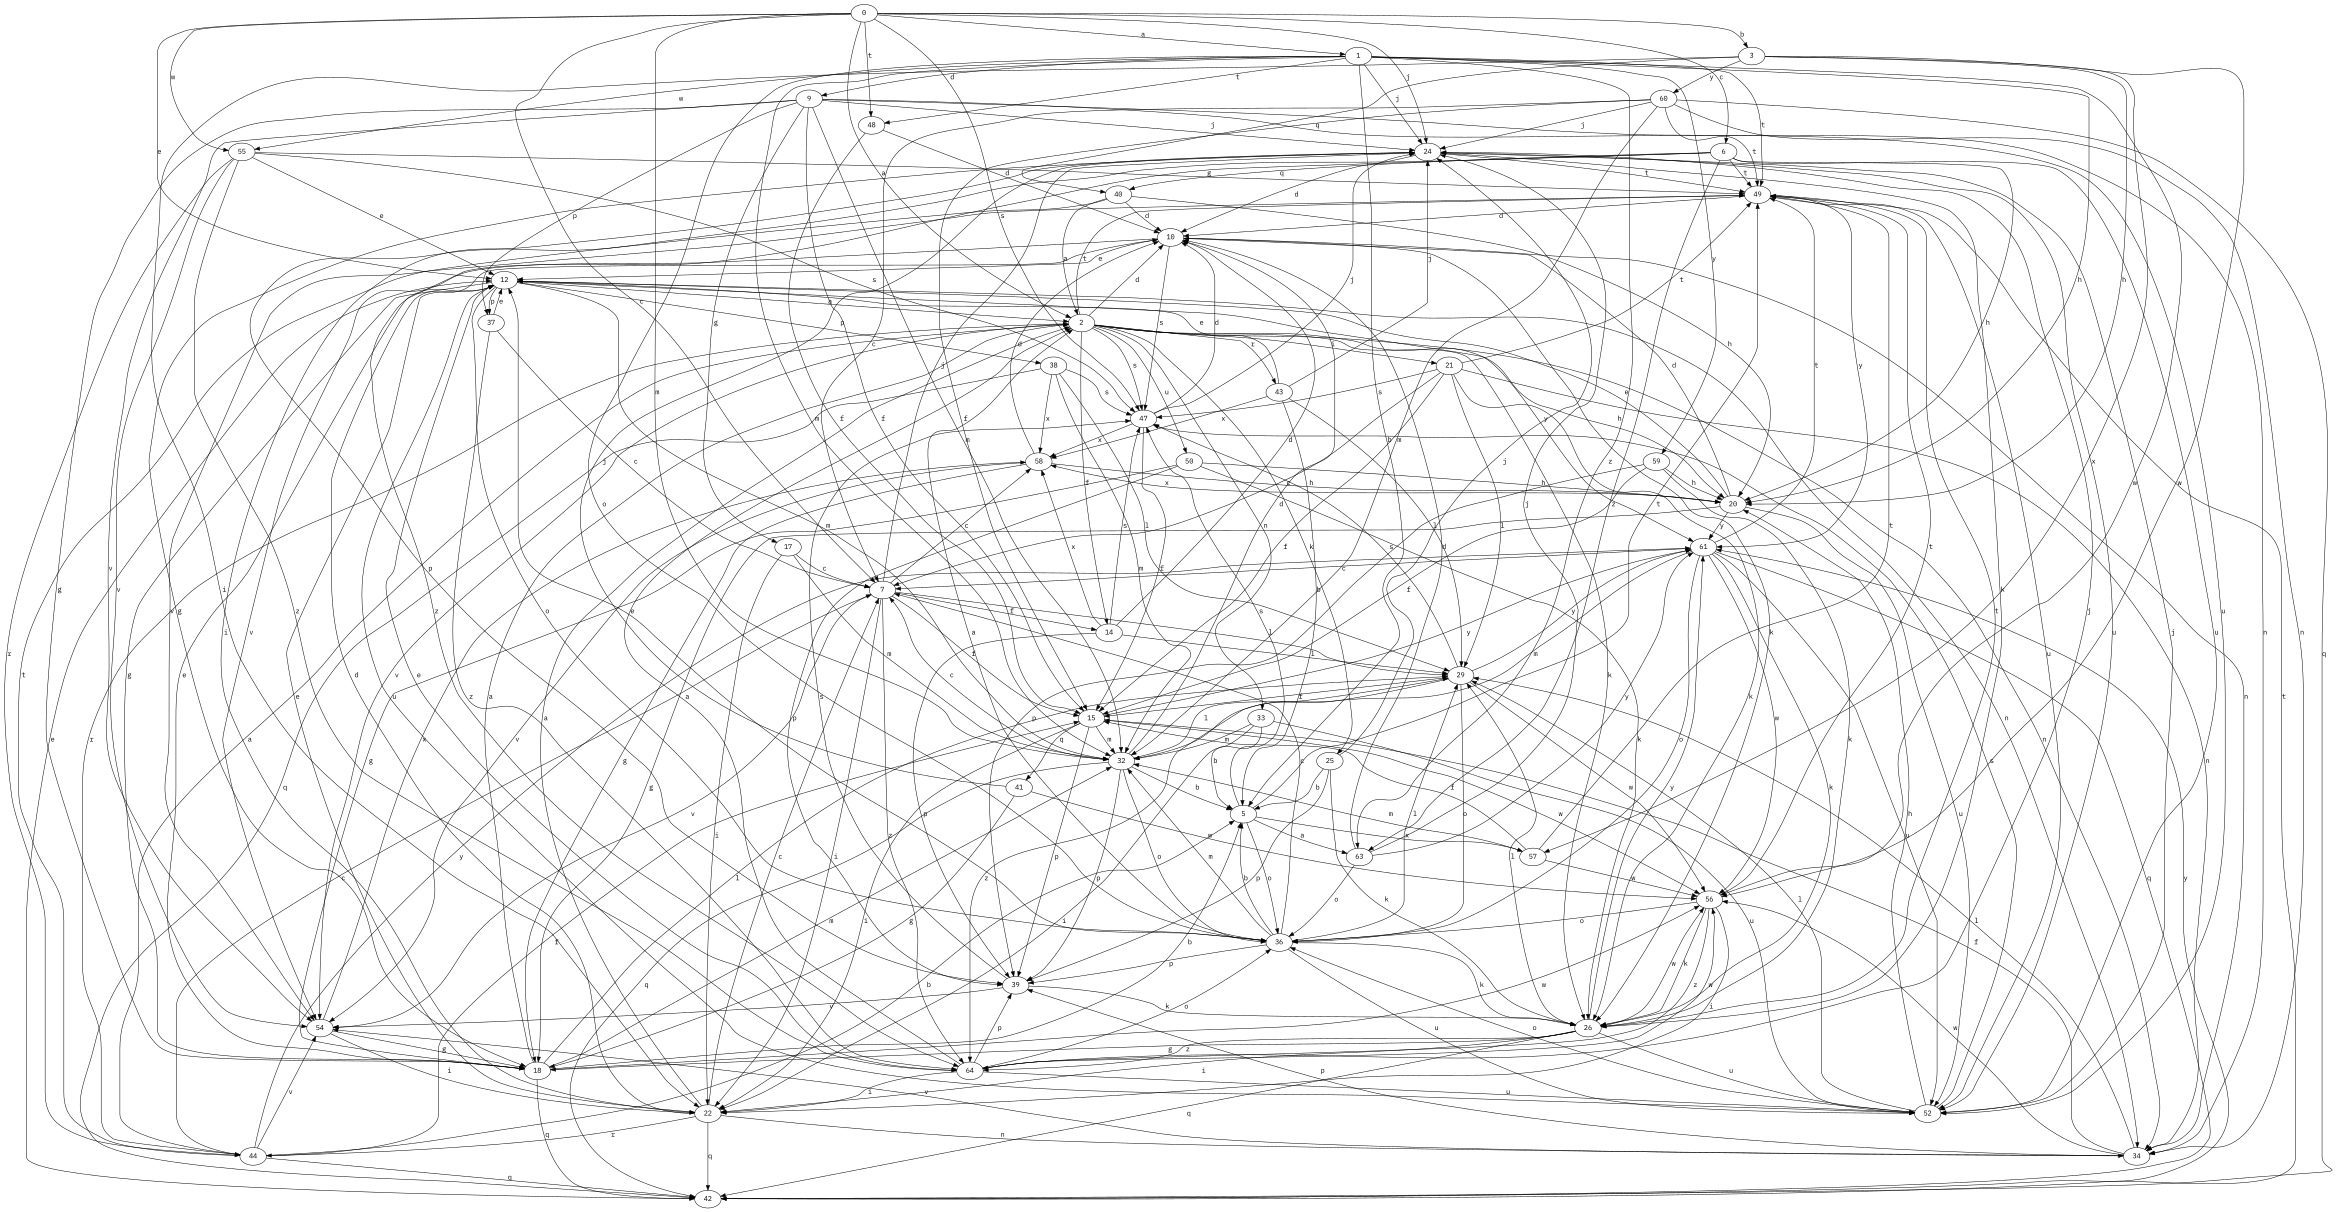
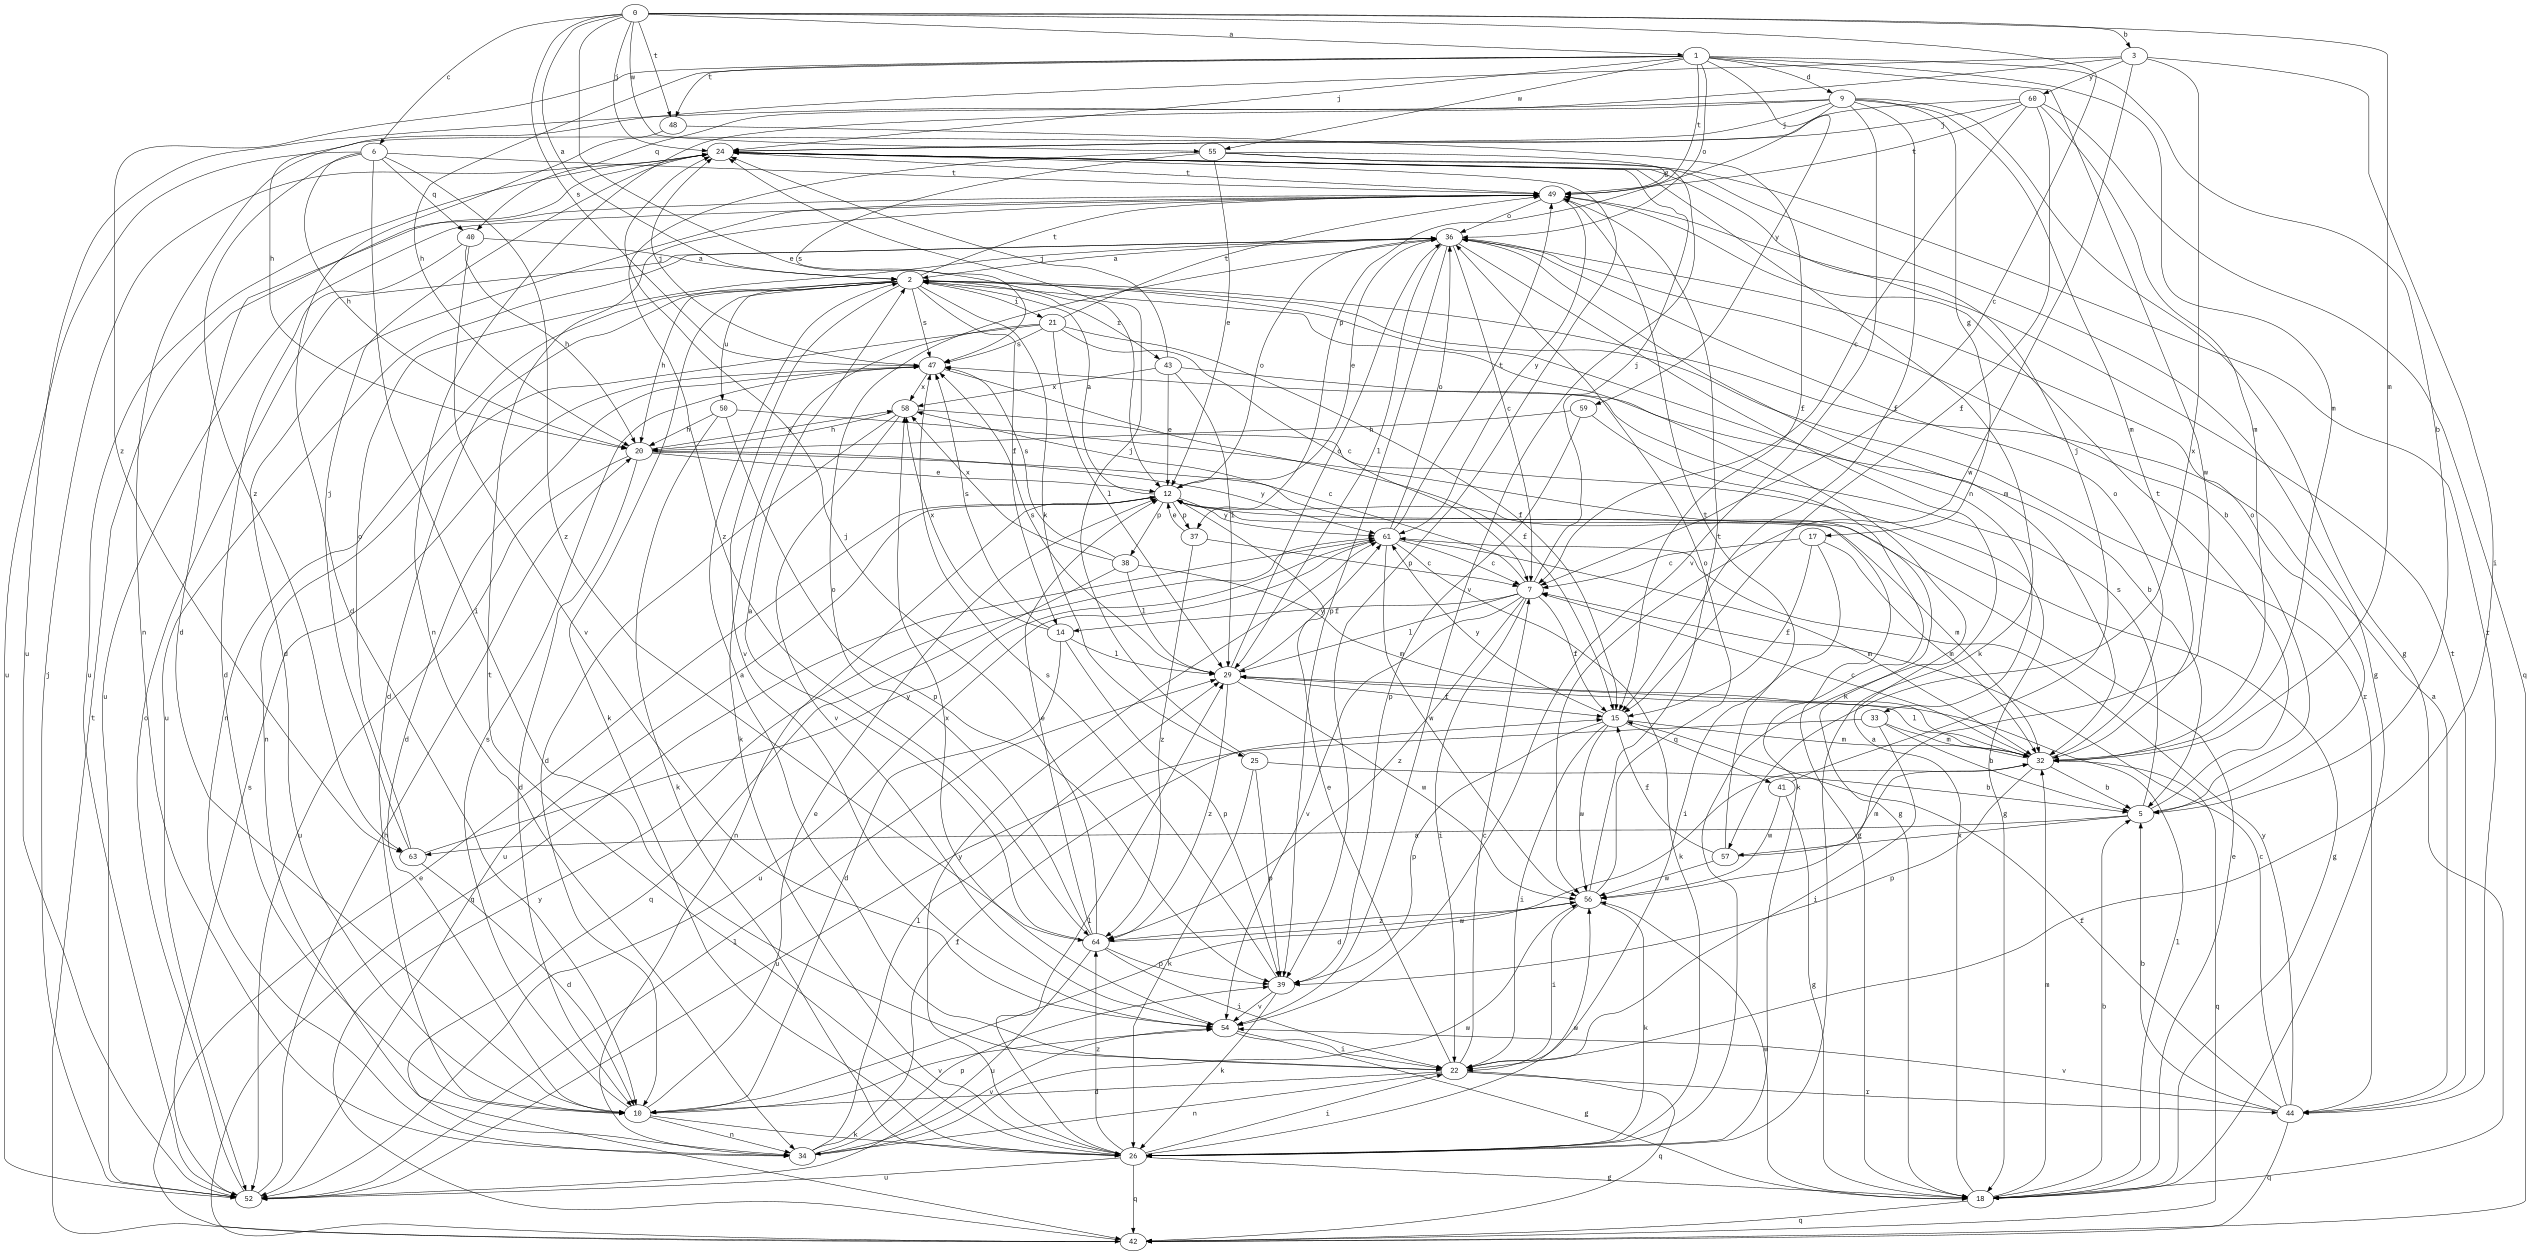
none -> (1503, 215)
(1396, 588) -> (1754, 663)
